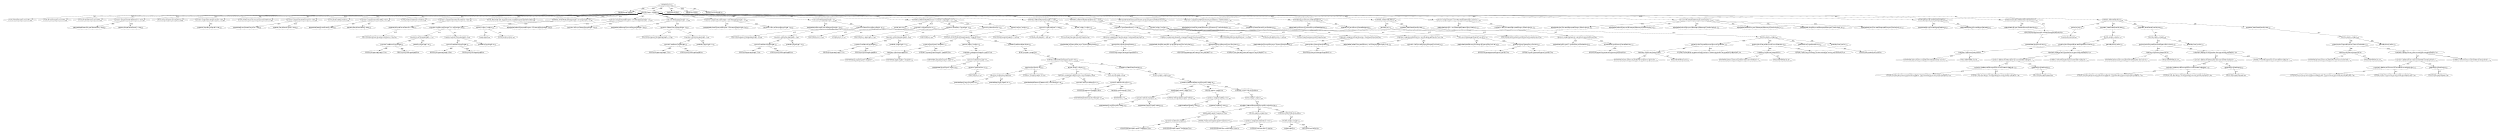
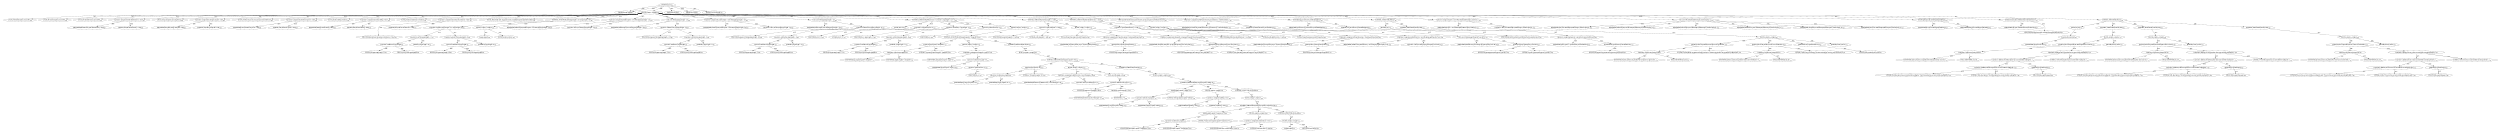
none -> (171, 28)
(391, 32) -> (405, 24)
(2040, 38) -> (2053, 41)
